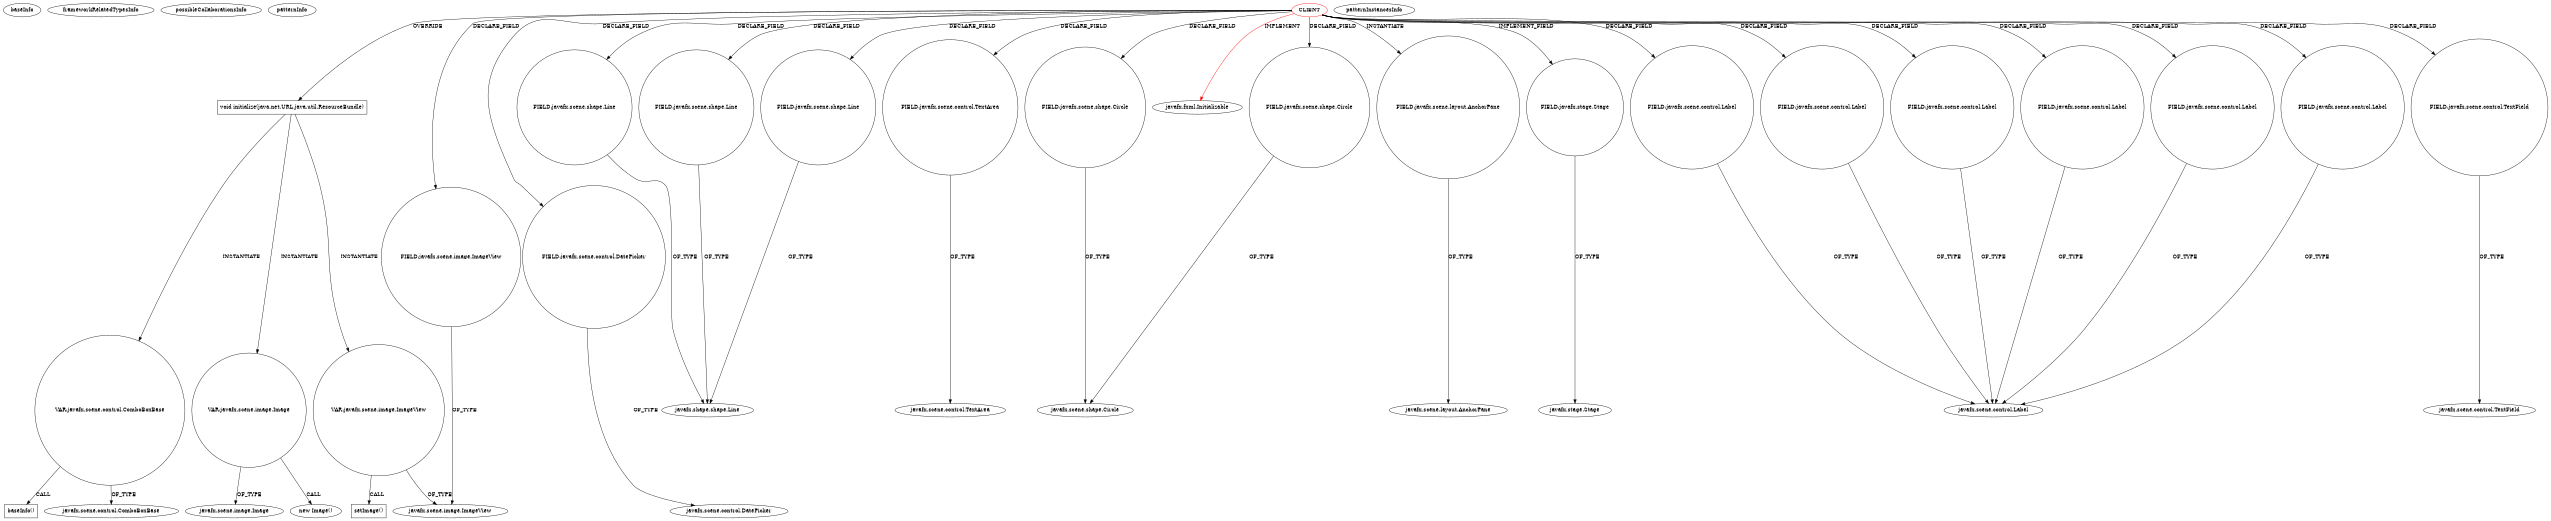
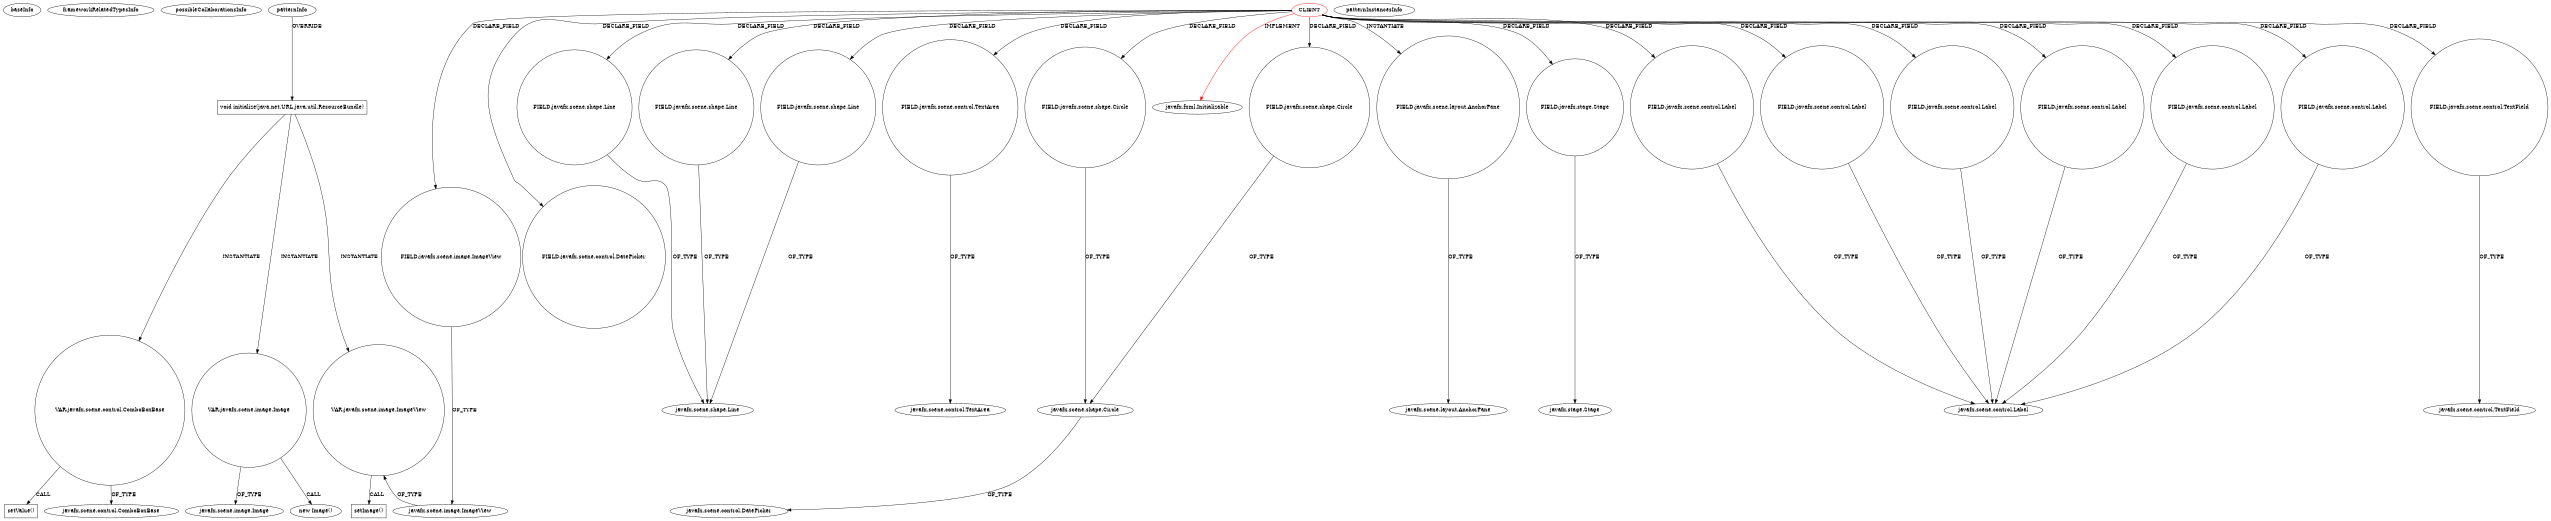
(784, 12) -> (292, 57)
(1526, 26) -> (1526, 26)
(708, 410) -> (708, 410)
(606, 440) -> (951, 499)
(418, 487) -> (397, 498)
(21, 511) -> (21, 511)
